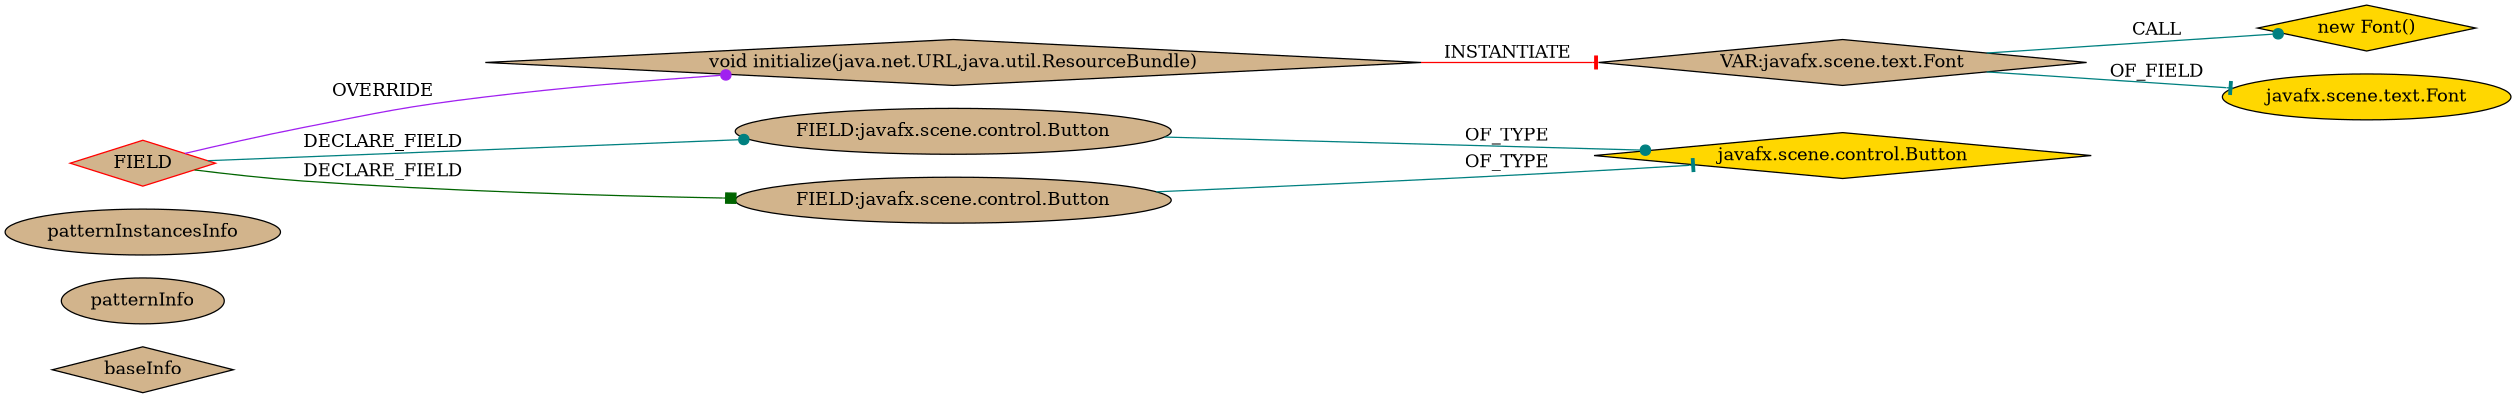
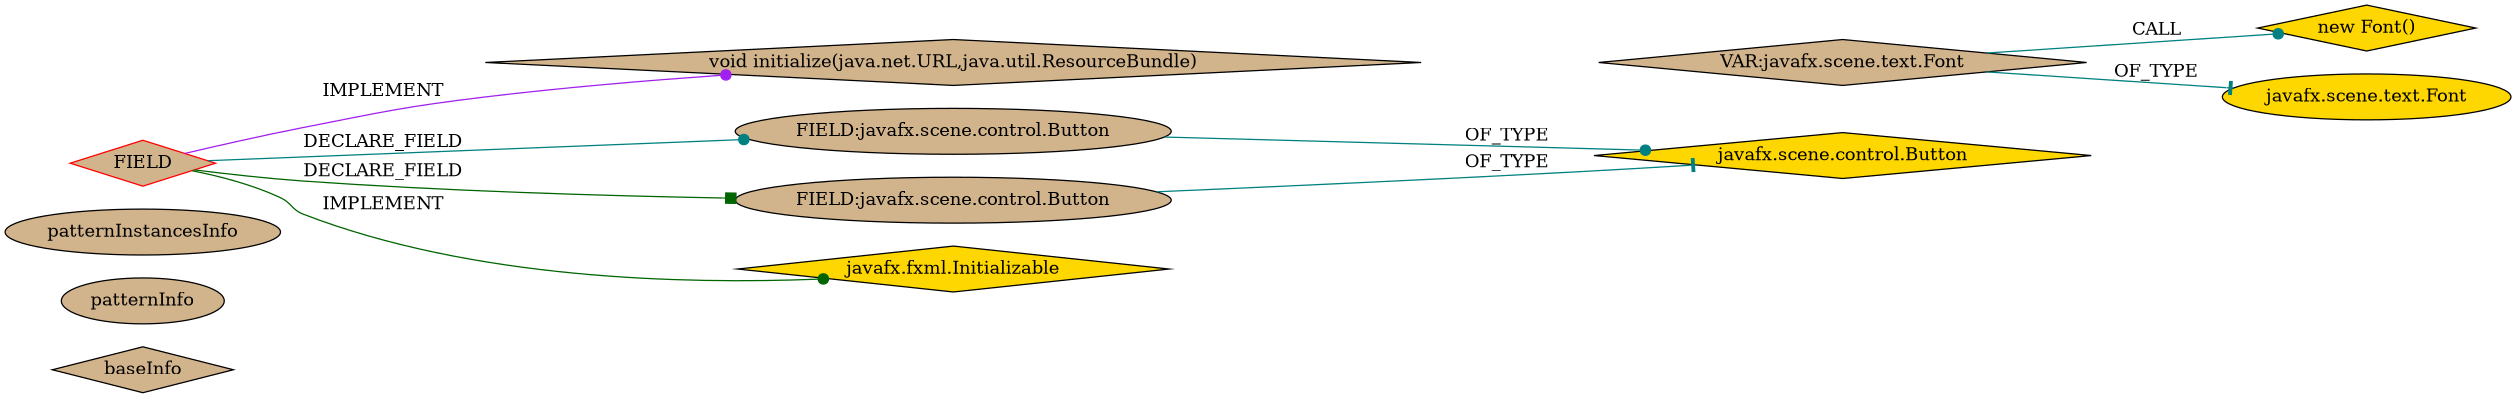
(1507, 62) -> none
(2157, 72) -> (2157, 72)
(383, 91) -> (383, 91)
none -> (953, 269)
